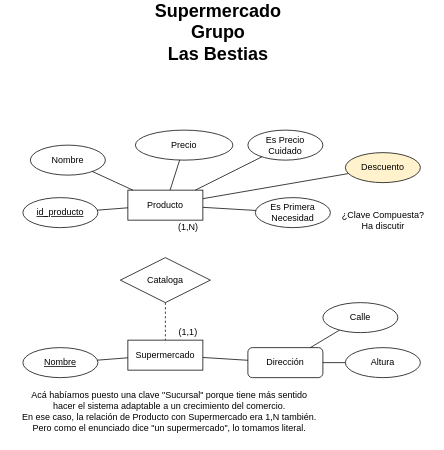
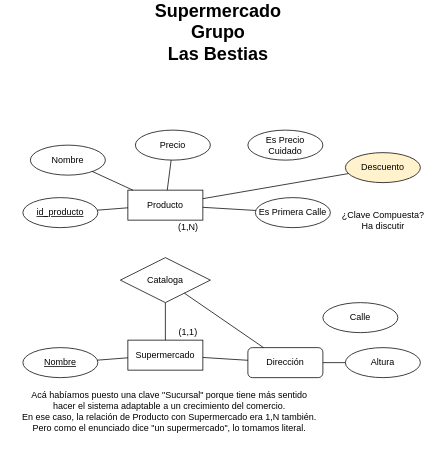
(184, 145) -> (173, 145)
(229, 173) -> none
(293, 213) -> (293, 213)
(165, 321) -> (165, 321)
(325, 339) -> (224, 320)
